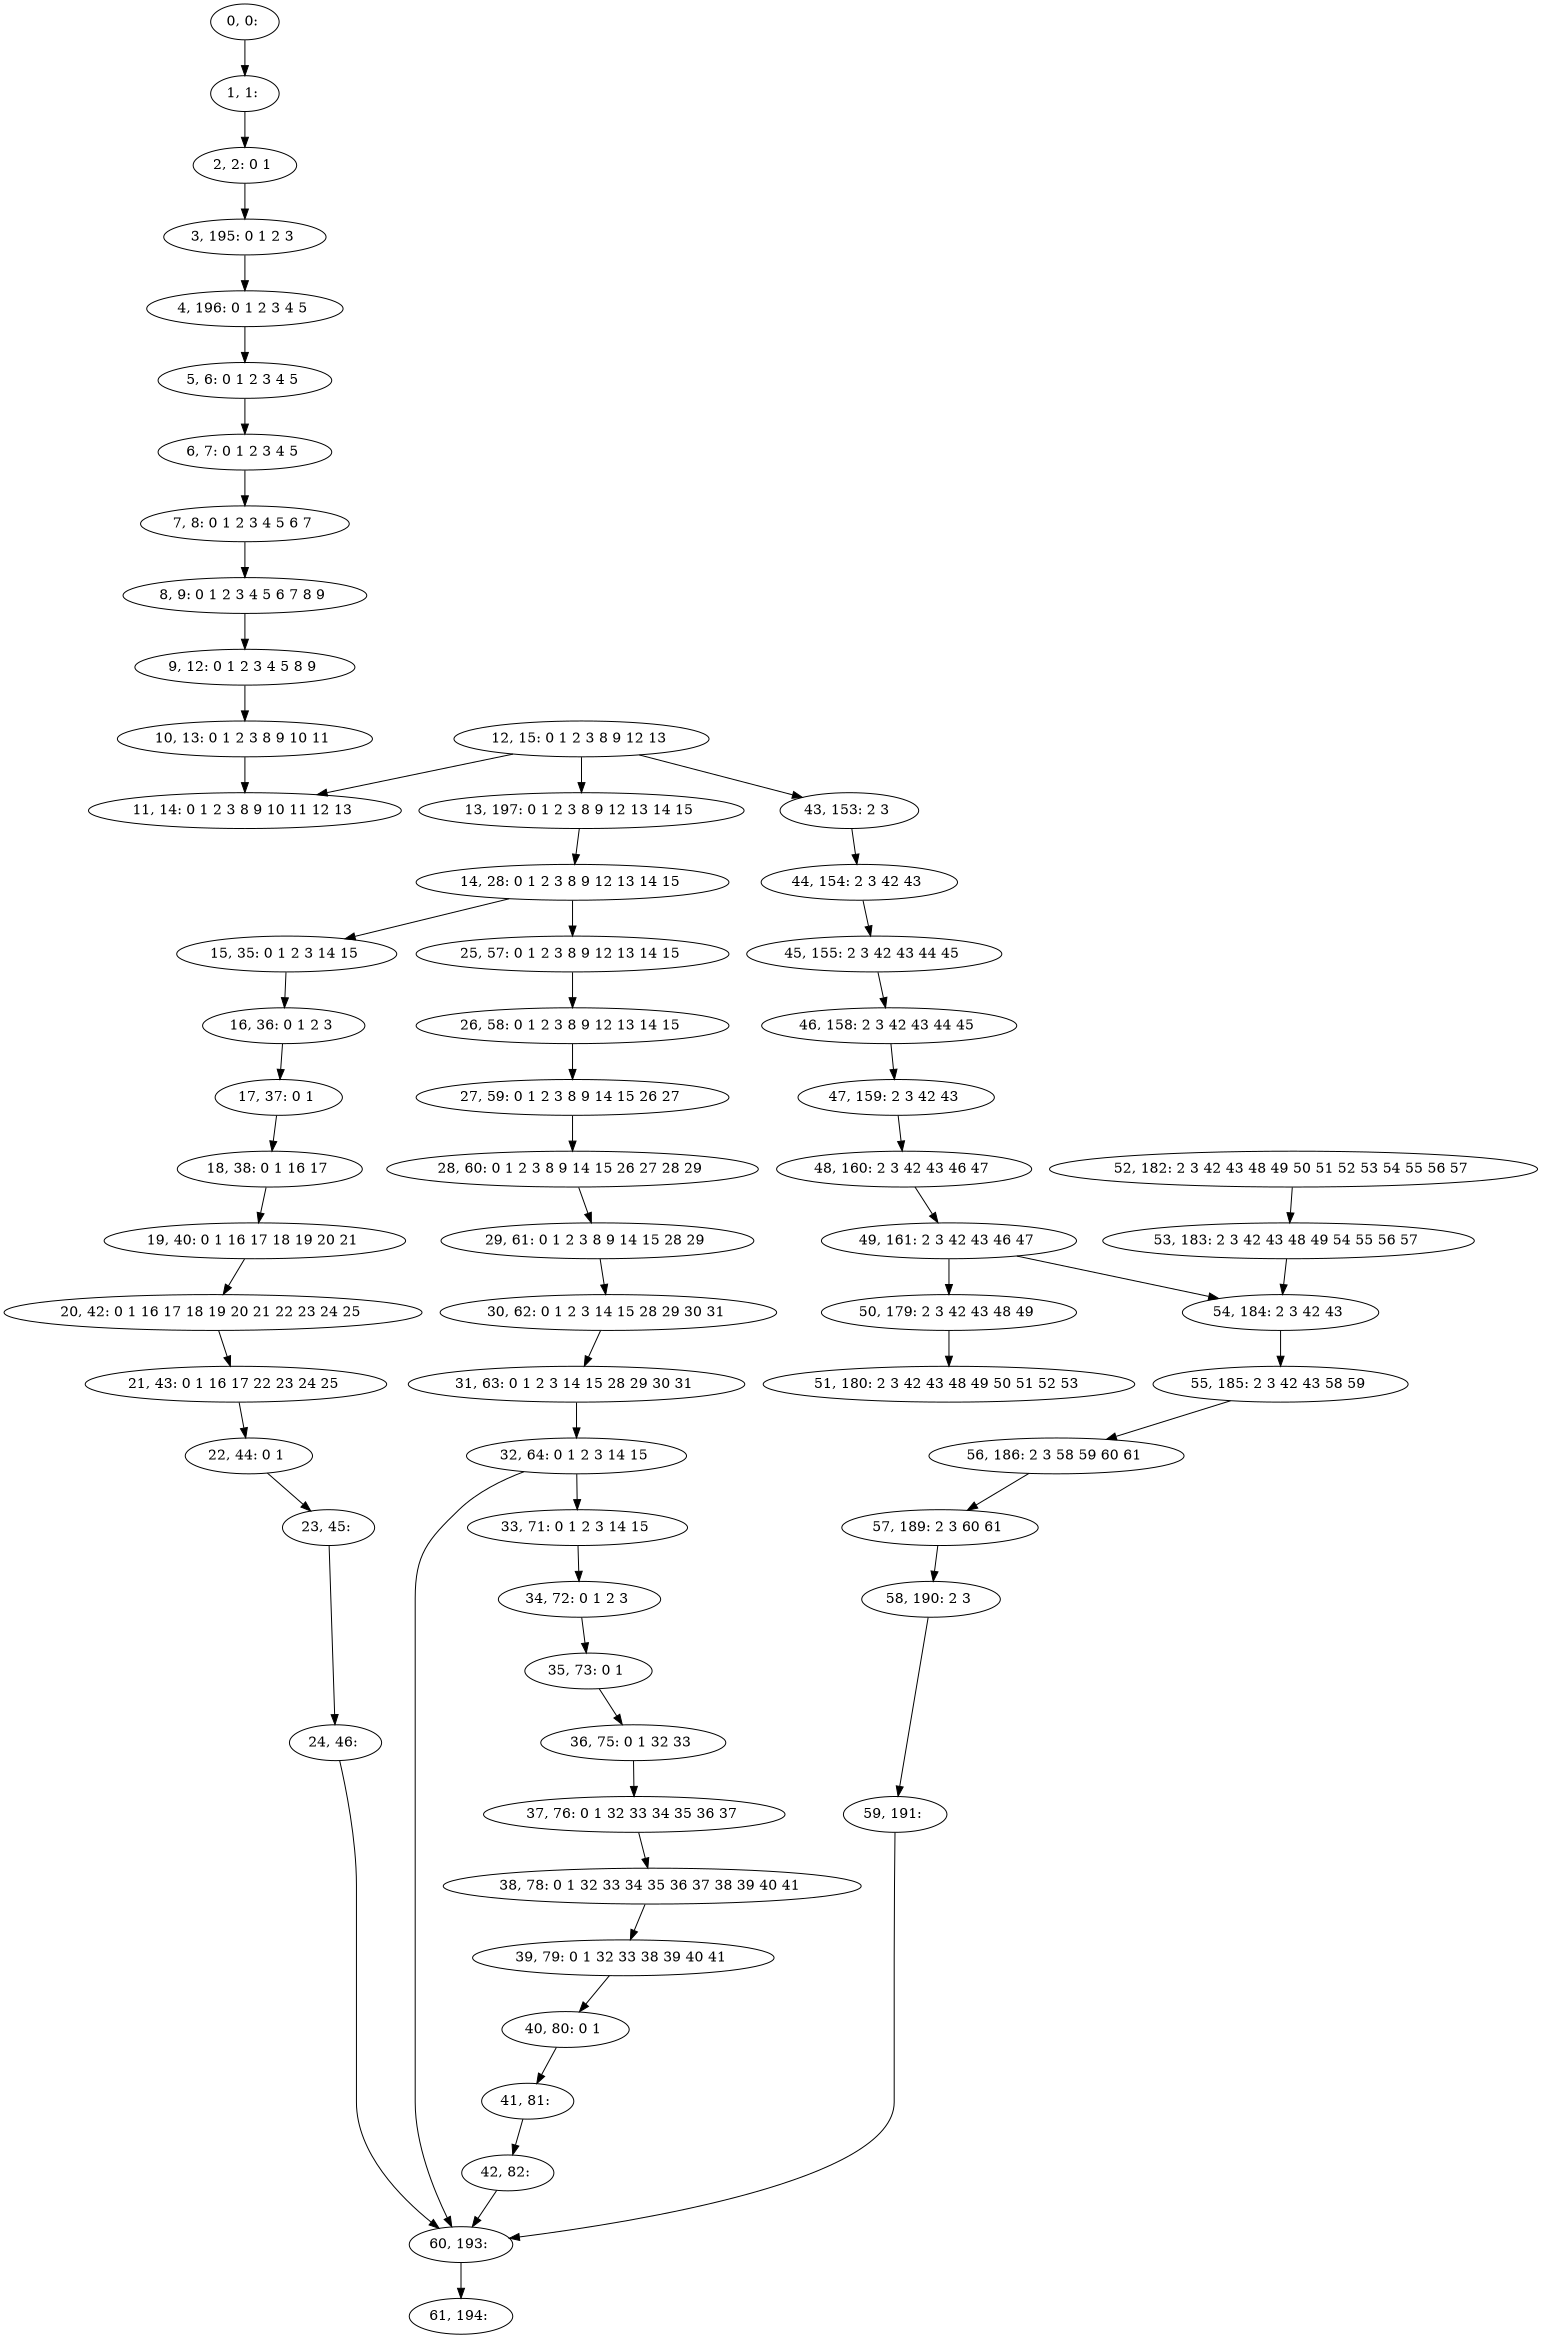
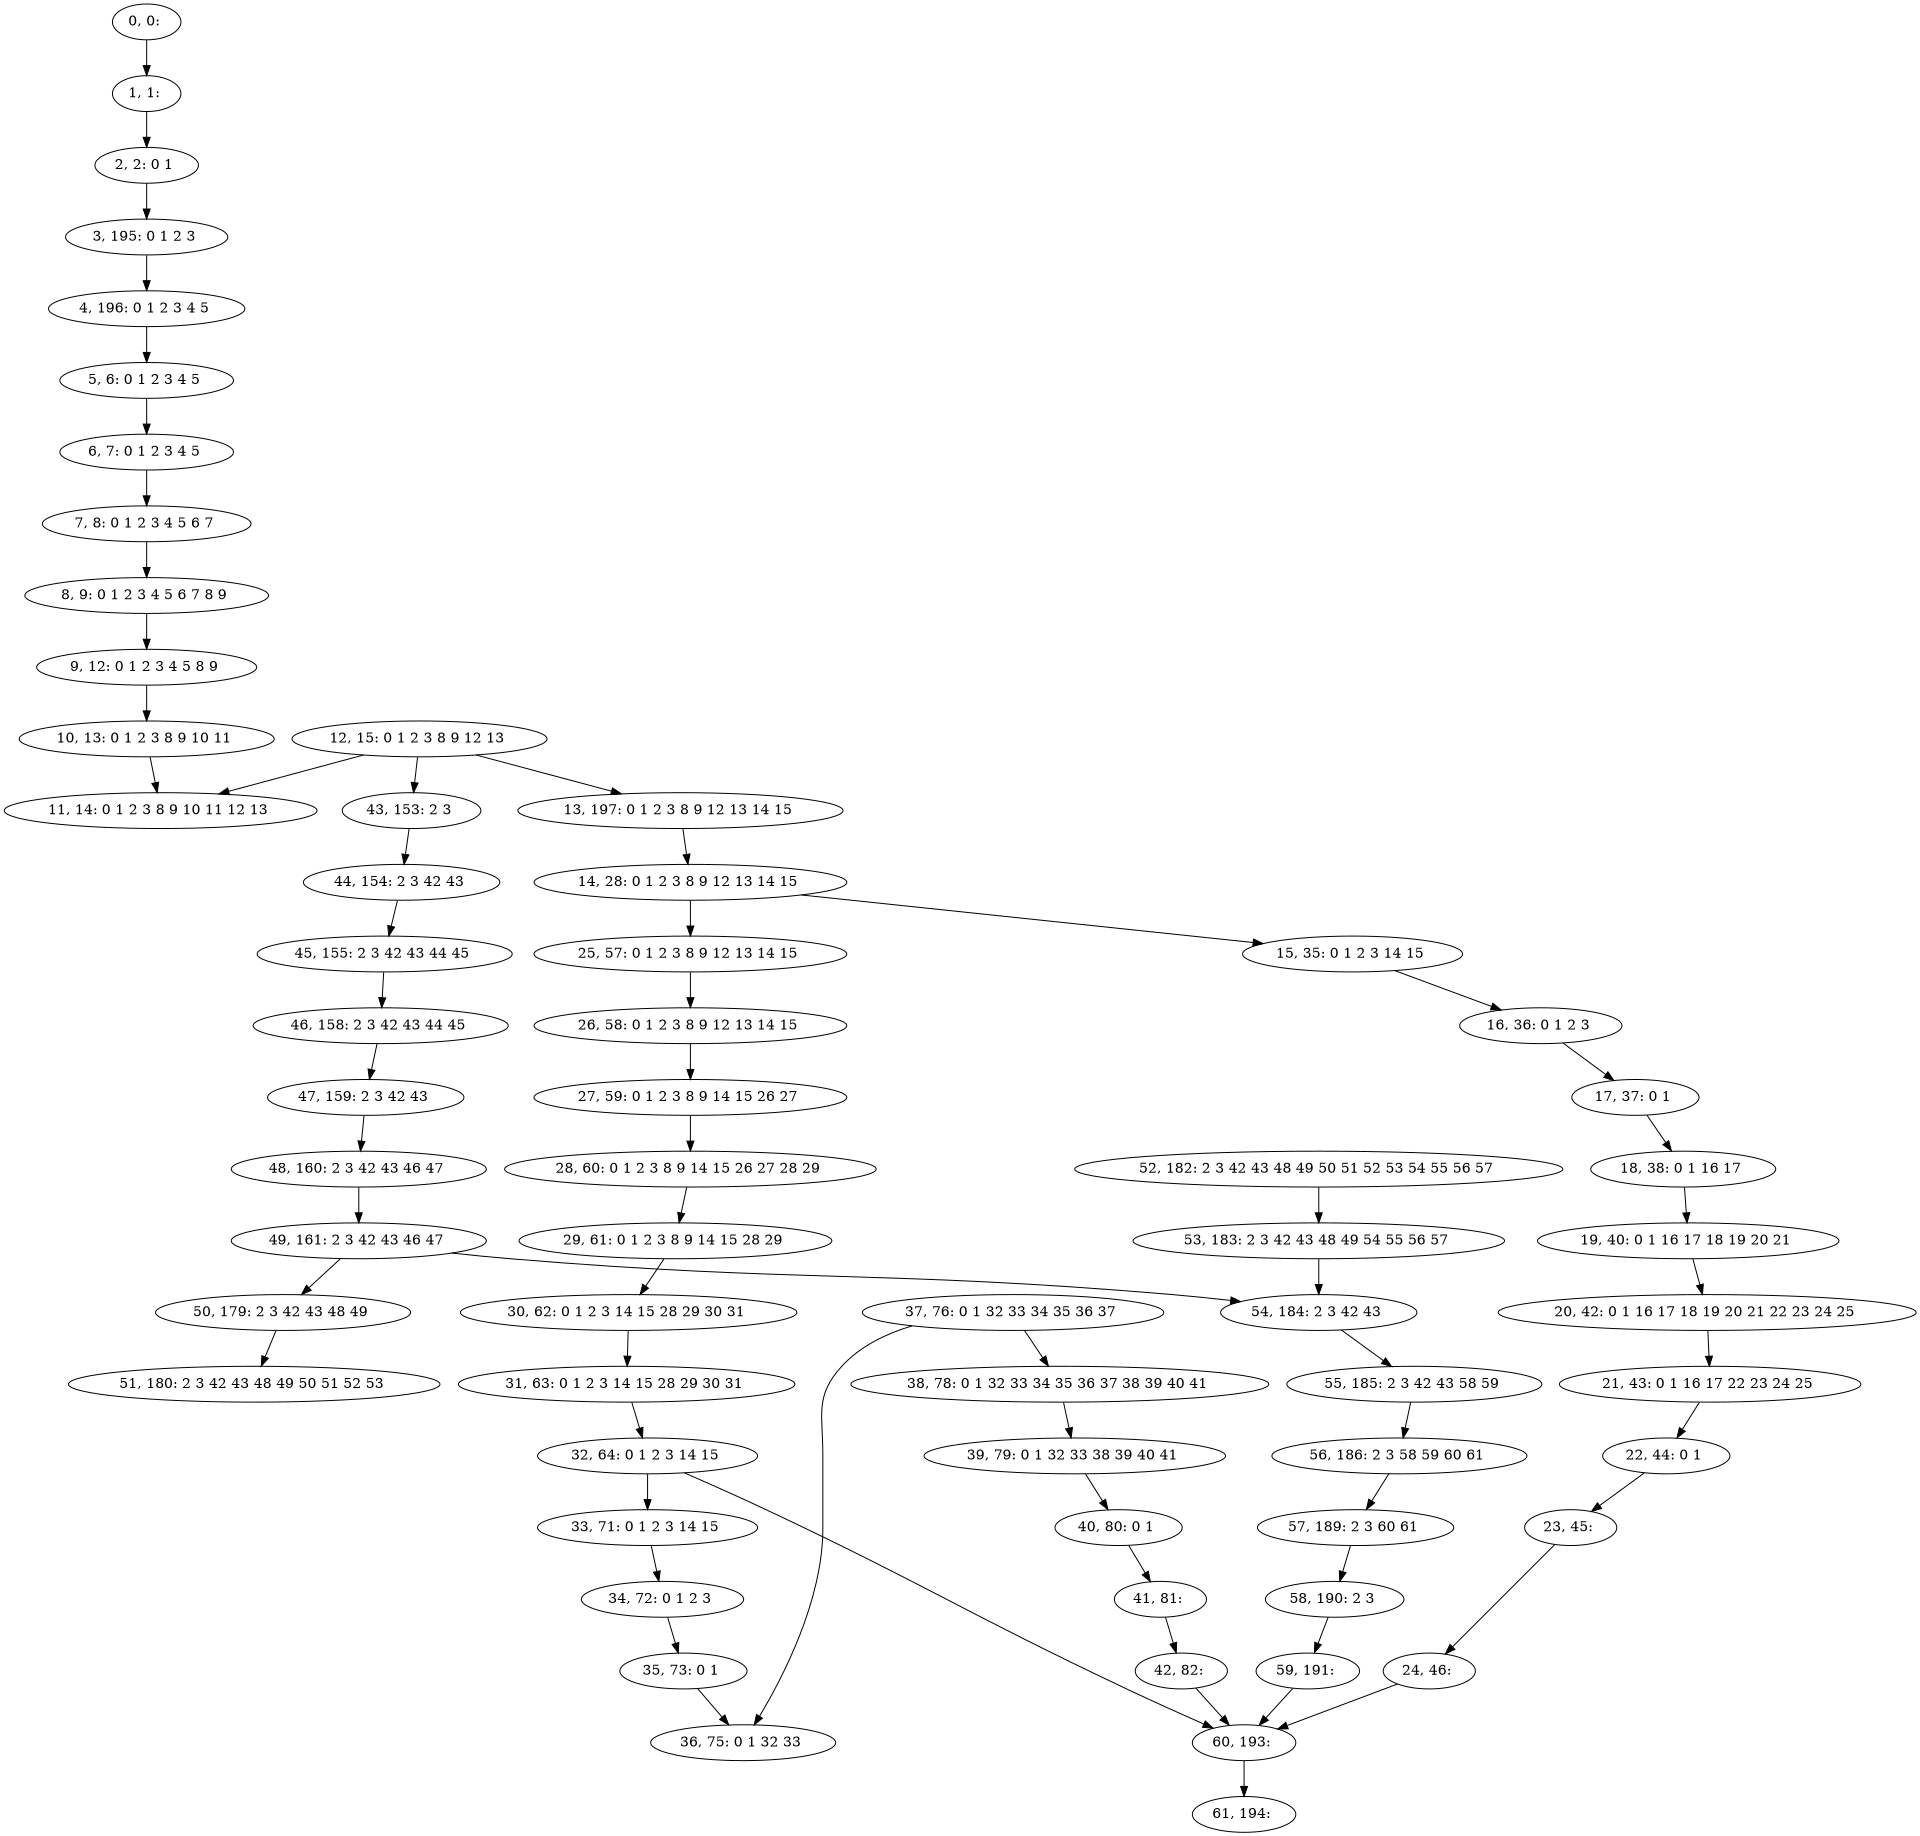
(634, 1774) -> (823, 1504)
